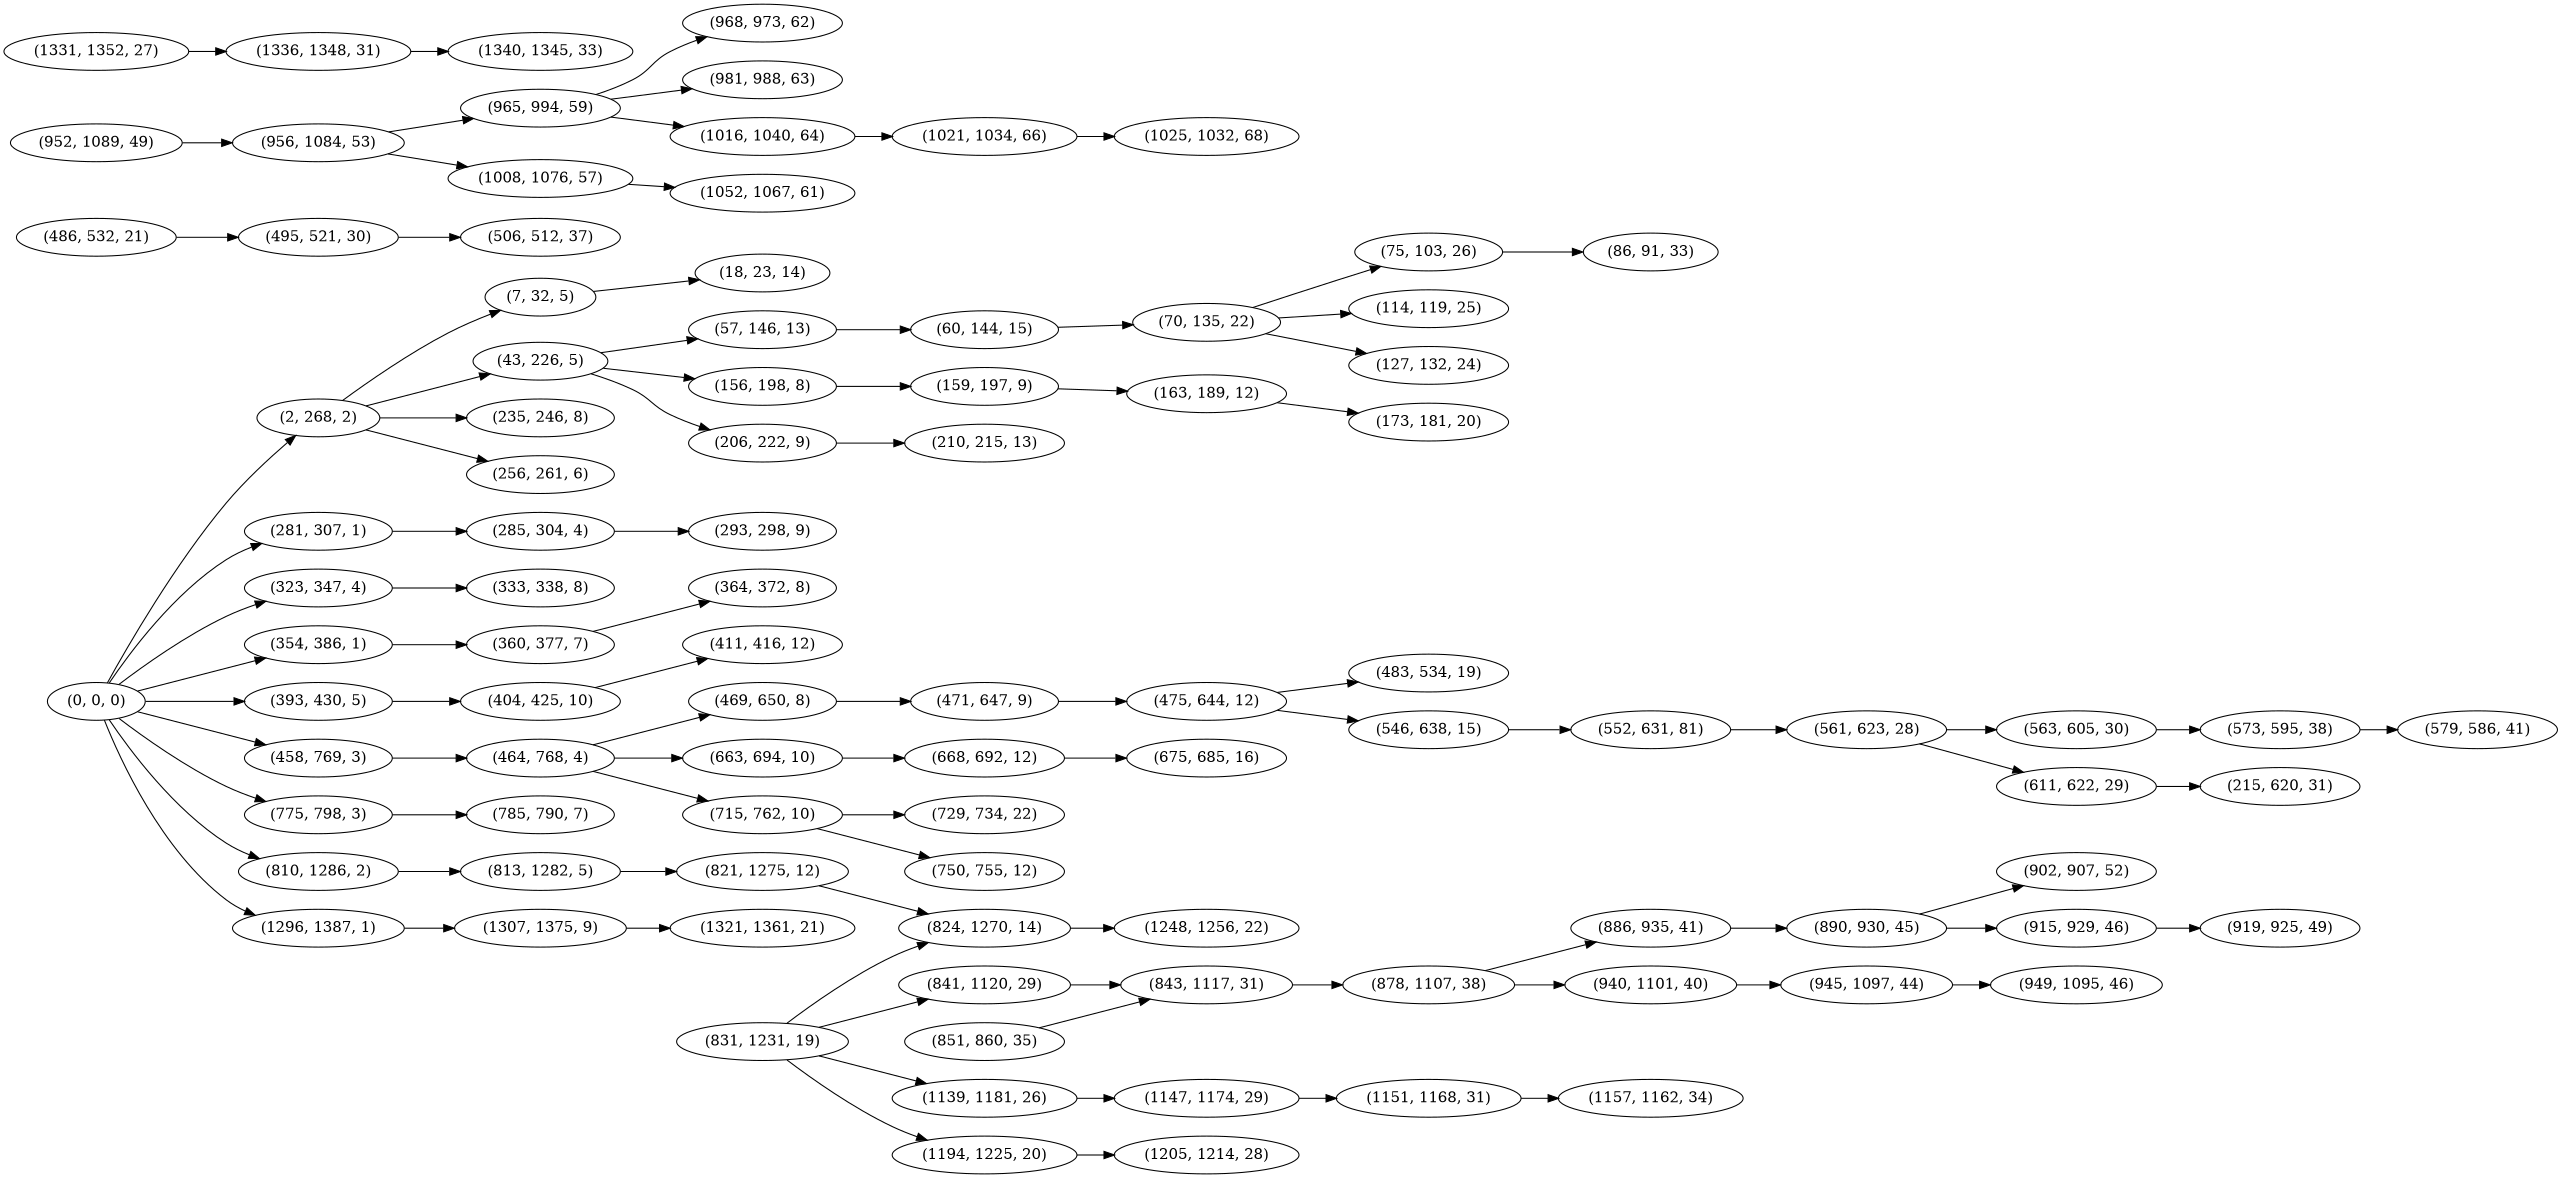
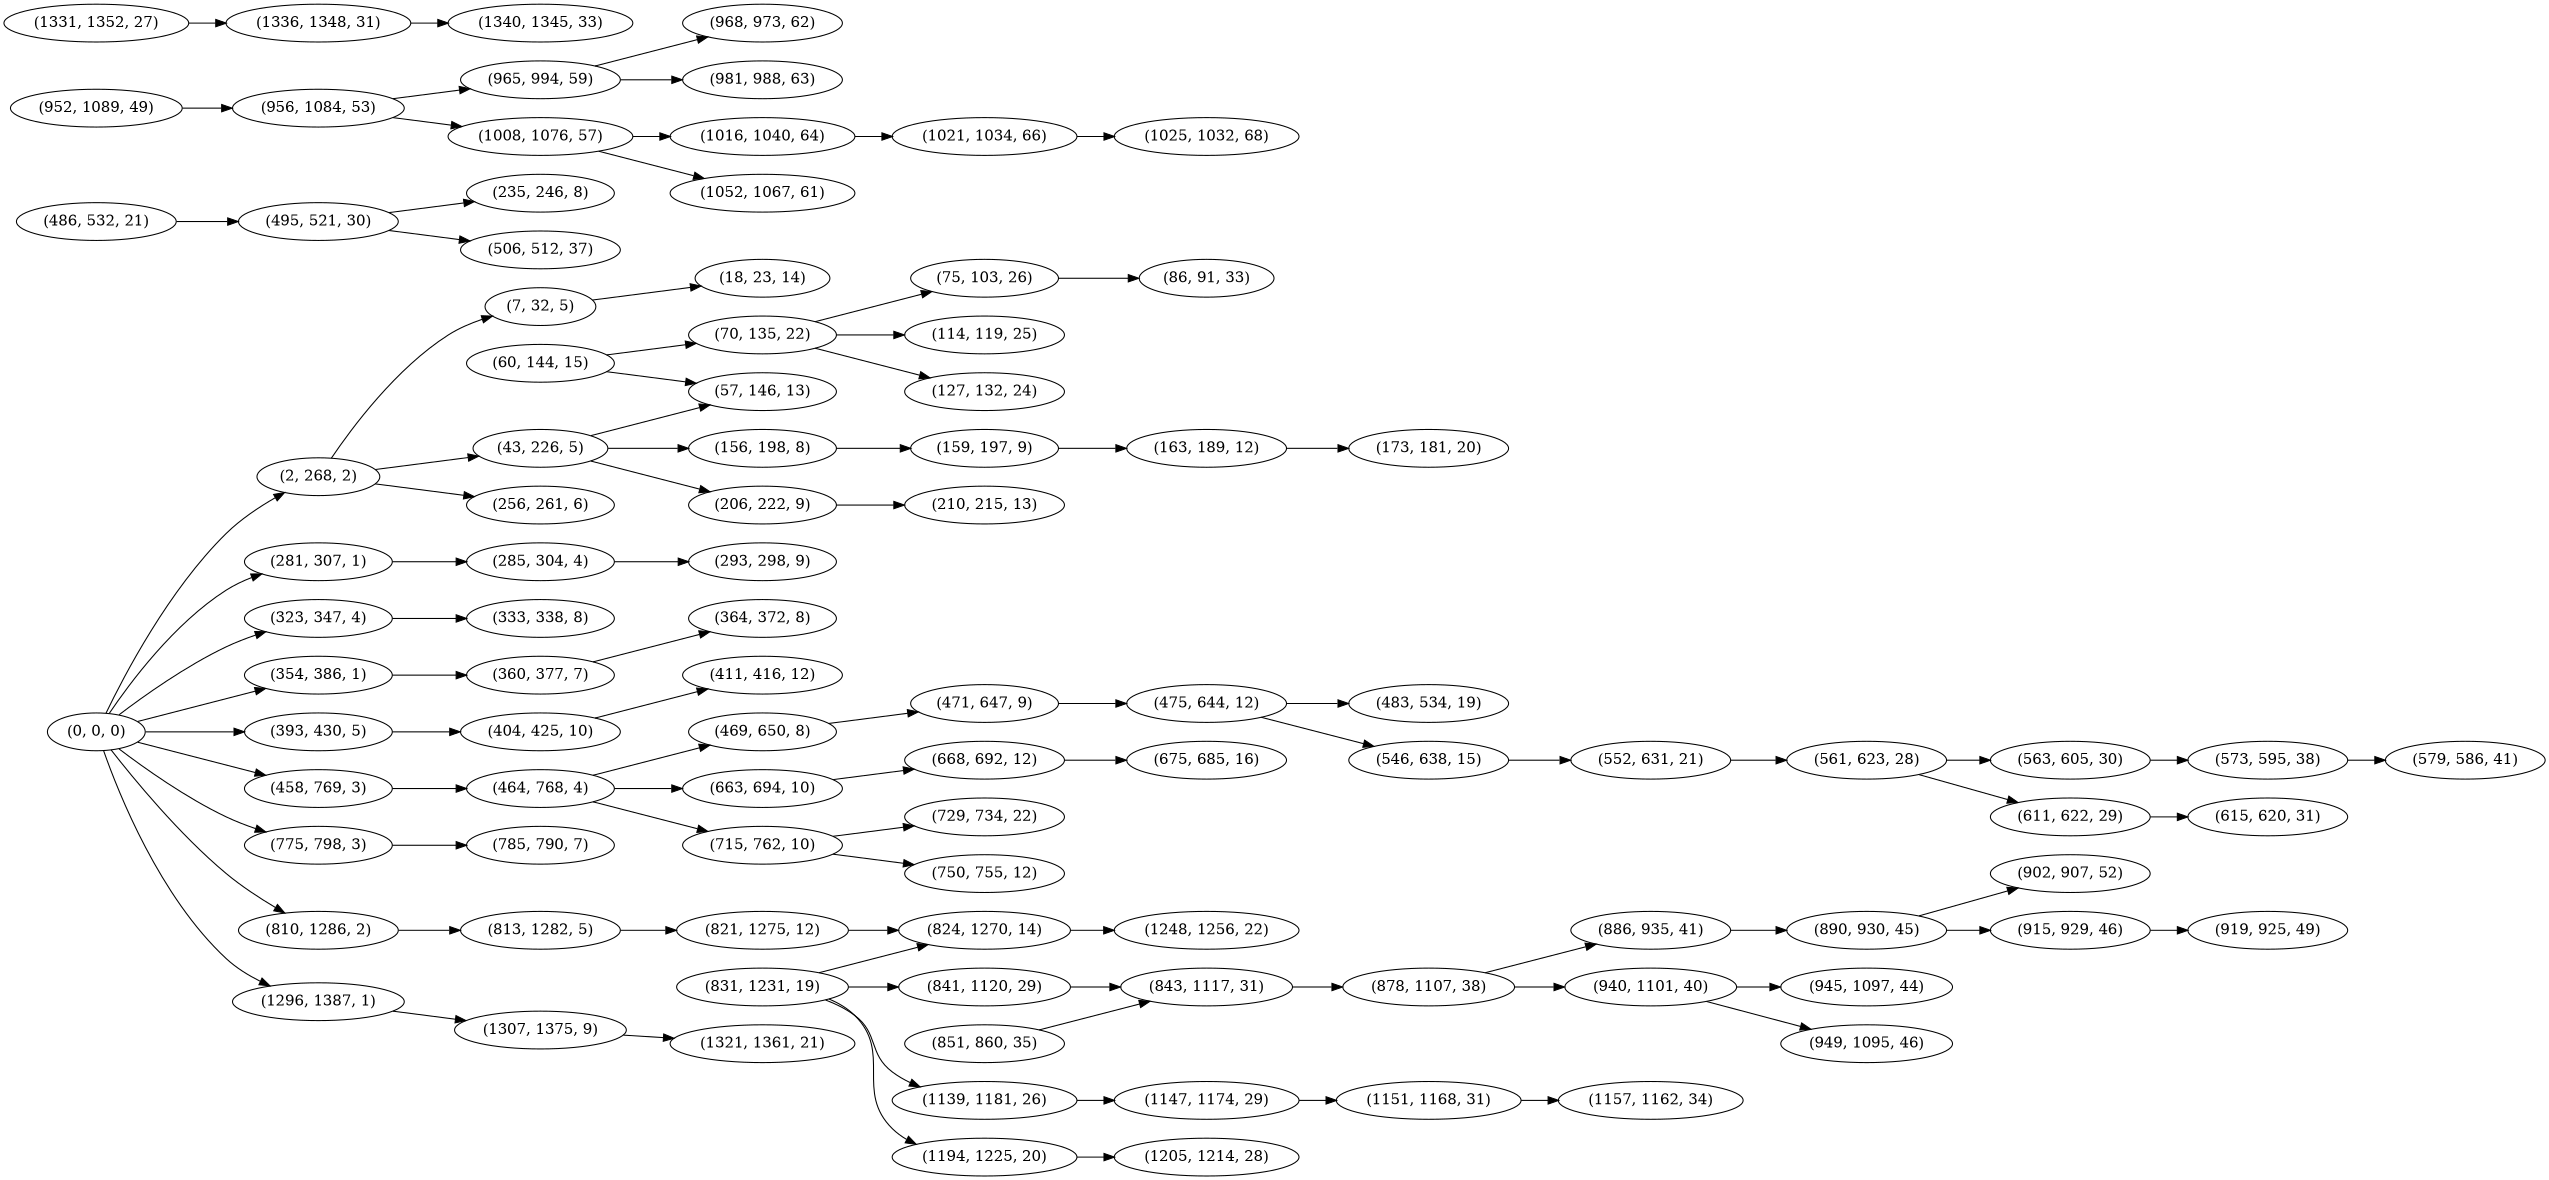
(642, 121) -> (646, 136)
(868, 330) -> (646, 377)
(418, 418) -> (426, 208)
(1651, 730) -> (1651, 760)
(2280, 786) -> (2268, 817)
(1966, 985) -> (1753, 1014)
